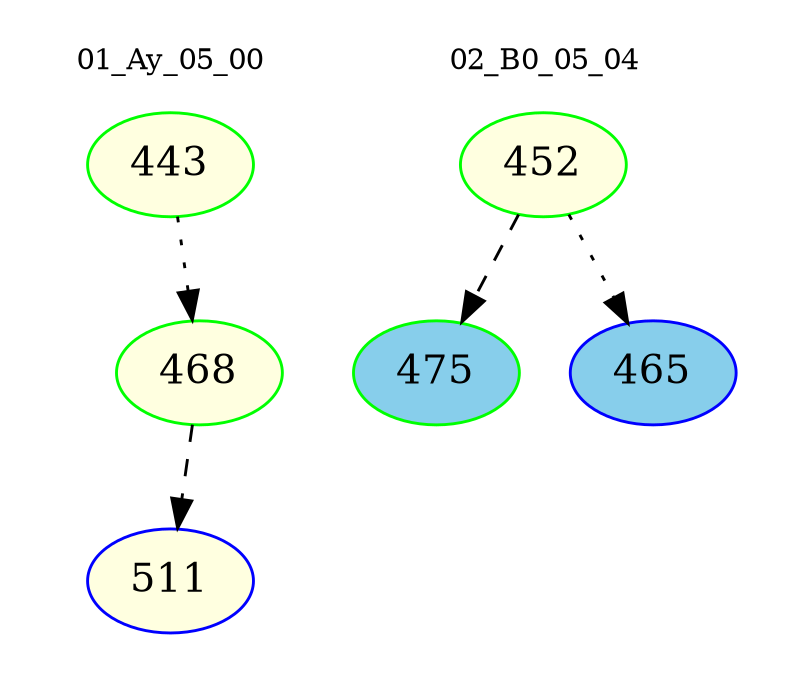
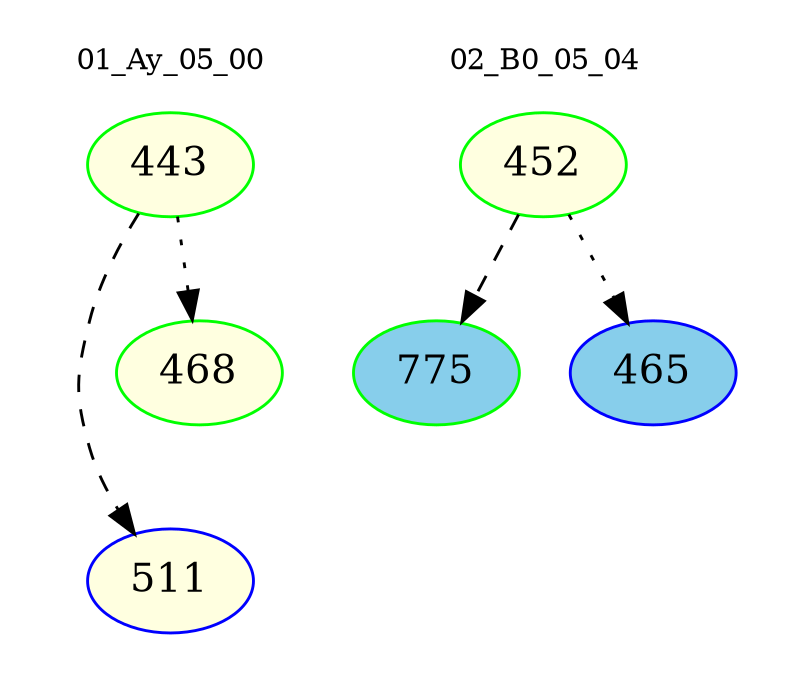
(436, 373) -> (436, 373)
(187, 462) -> (81, 360)
